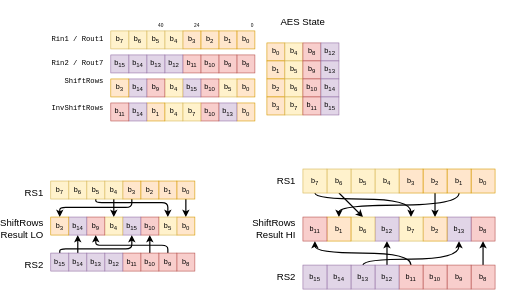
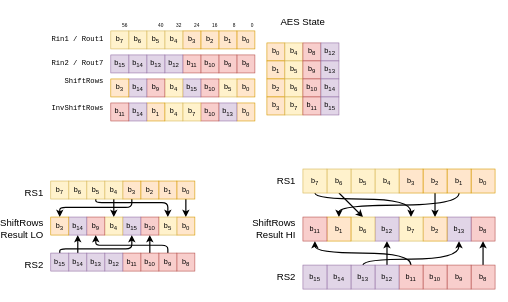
none -> (120, 21)
none -> (174, 21)
none -> (210, 21)
none -> (228, 21)
